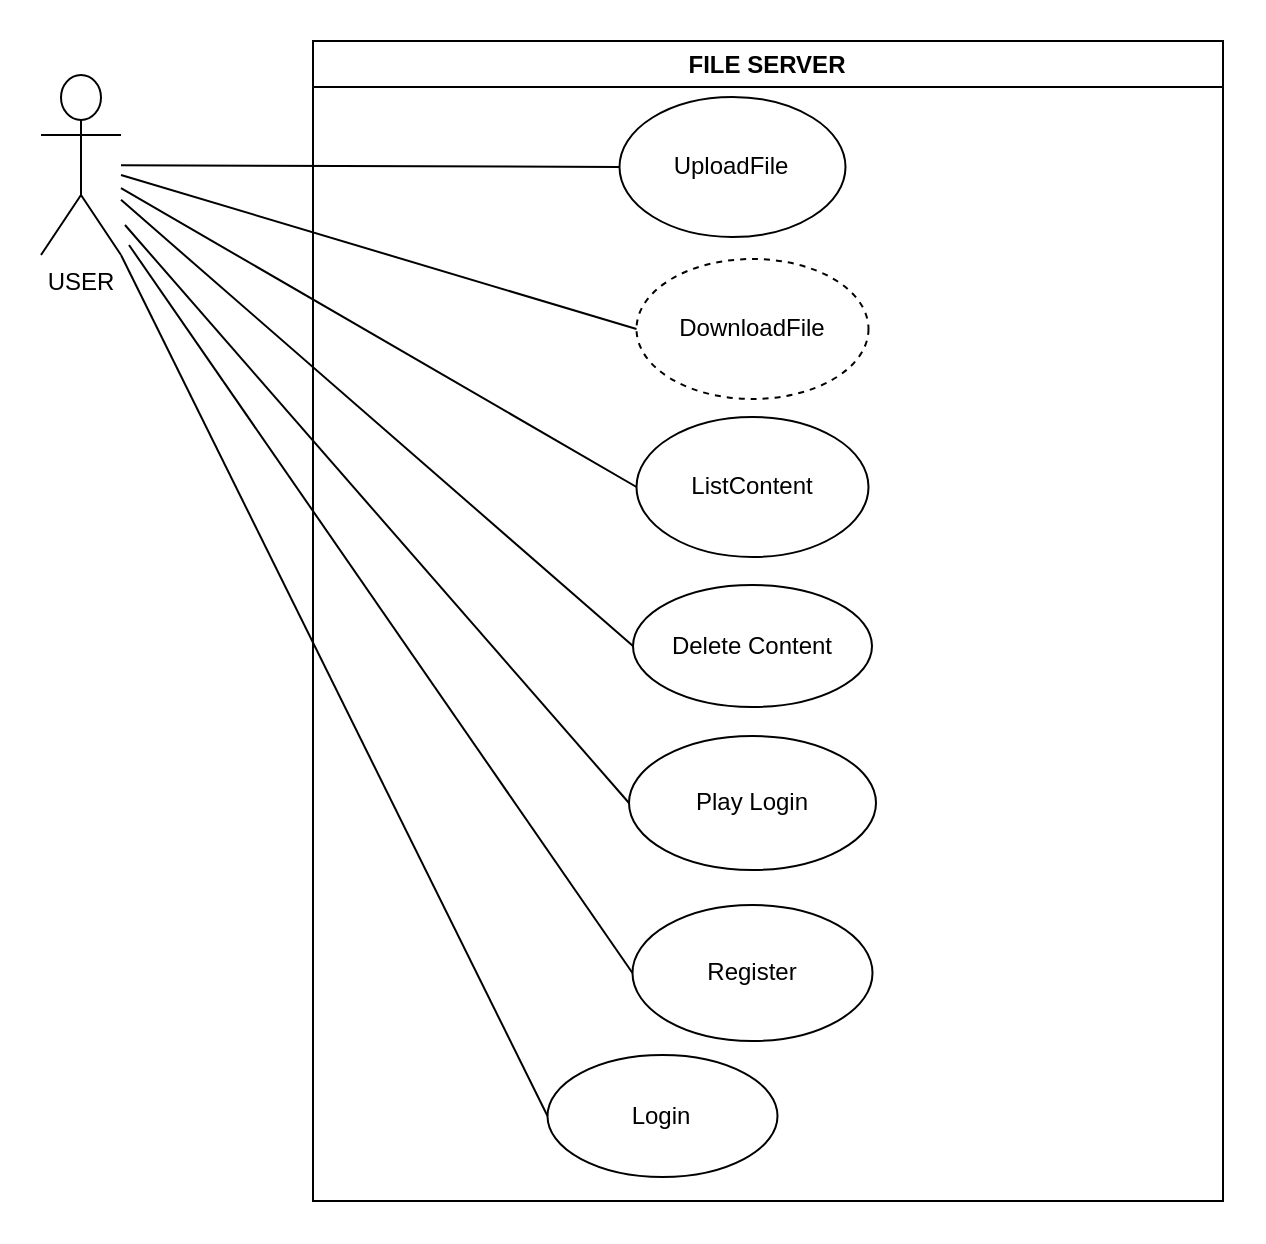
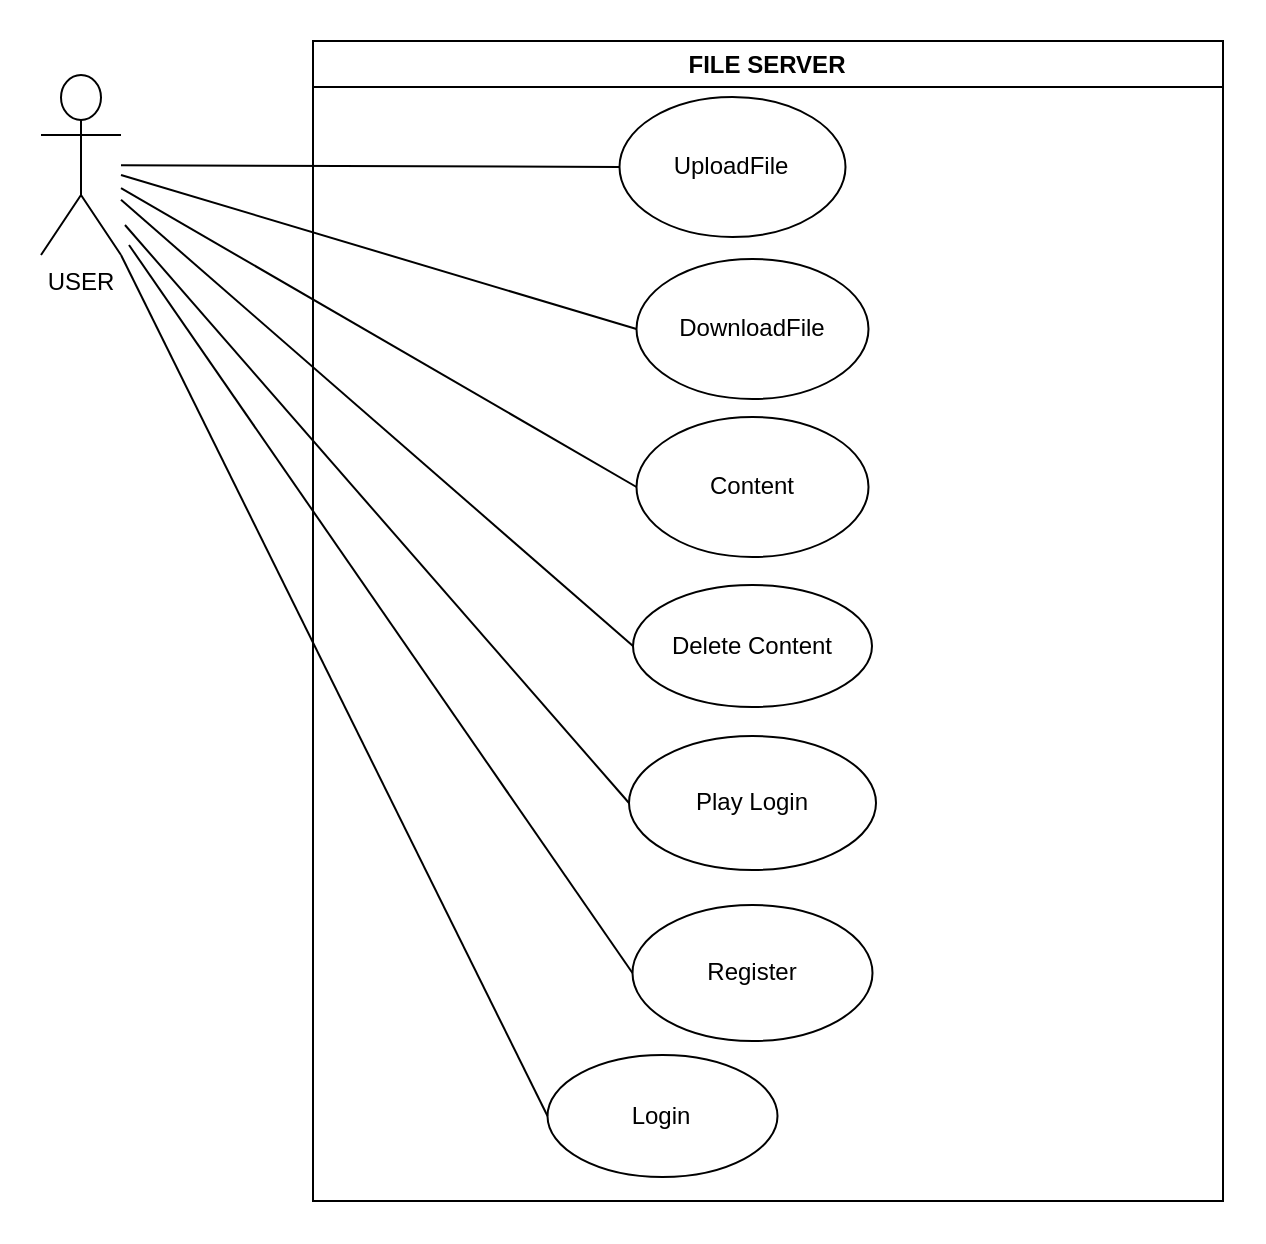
(753, 329) -> (753, 329)
(753, 487) -> (753, 487)
